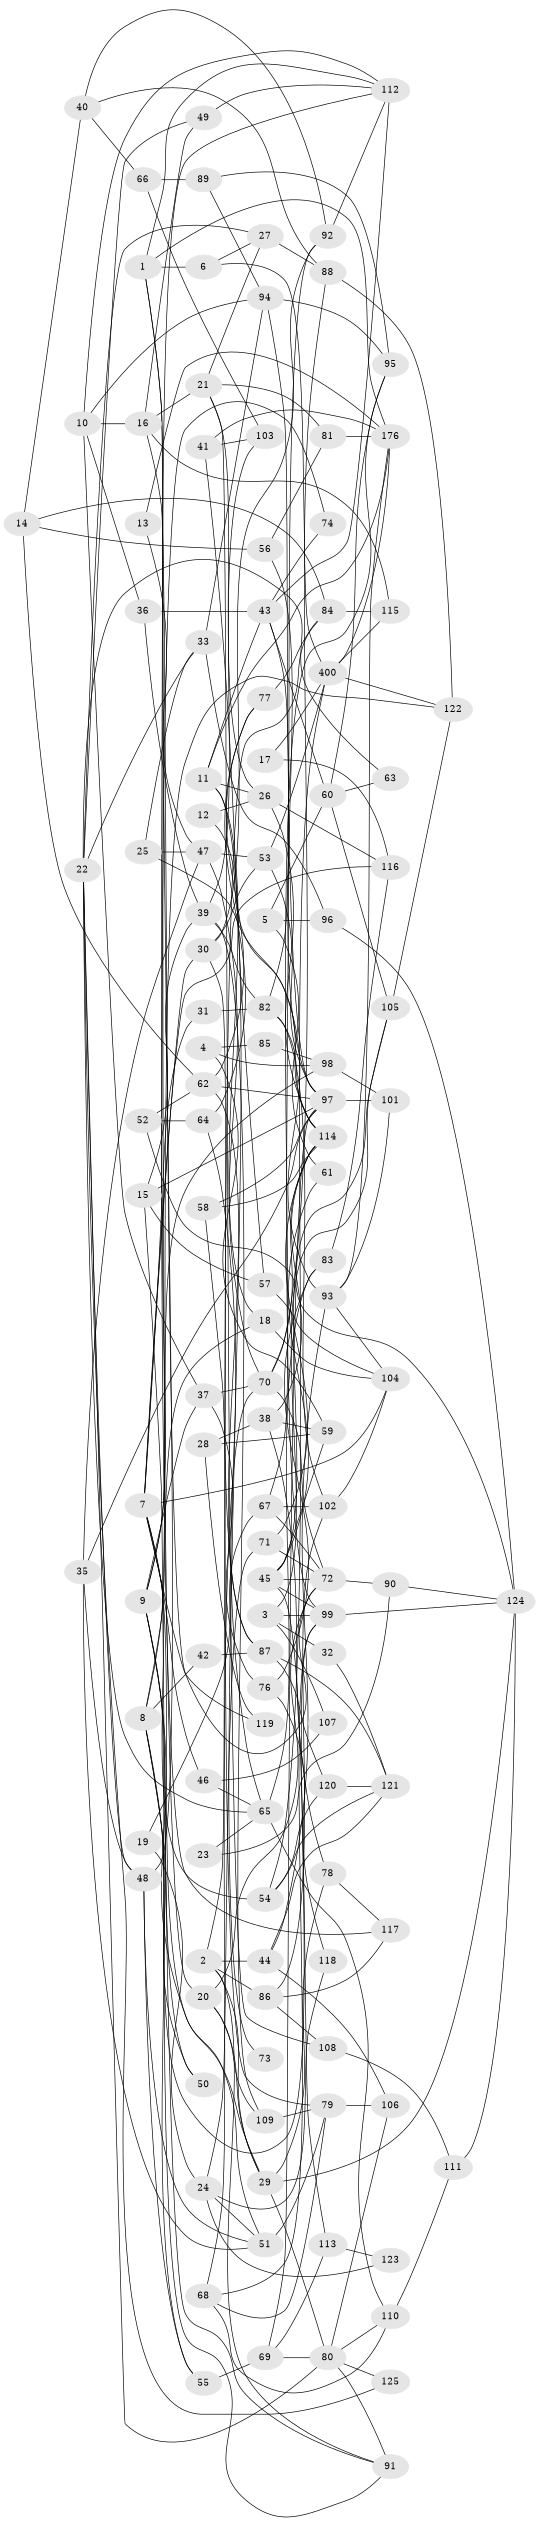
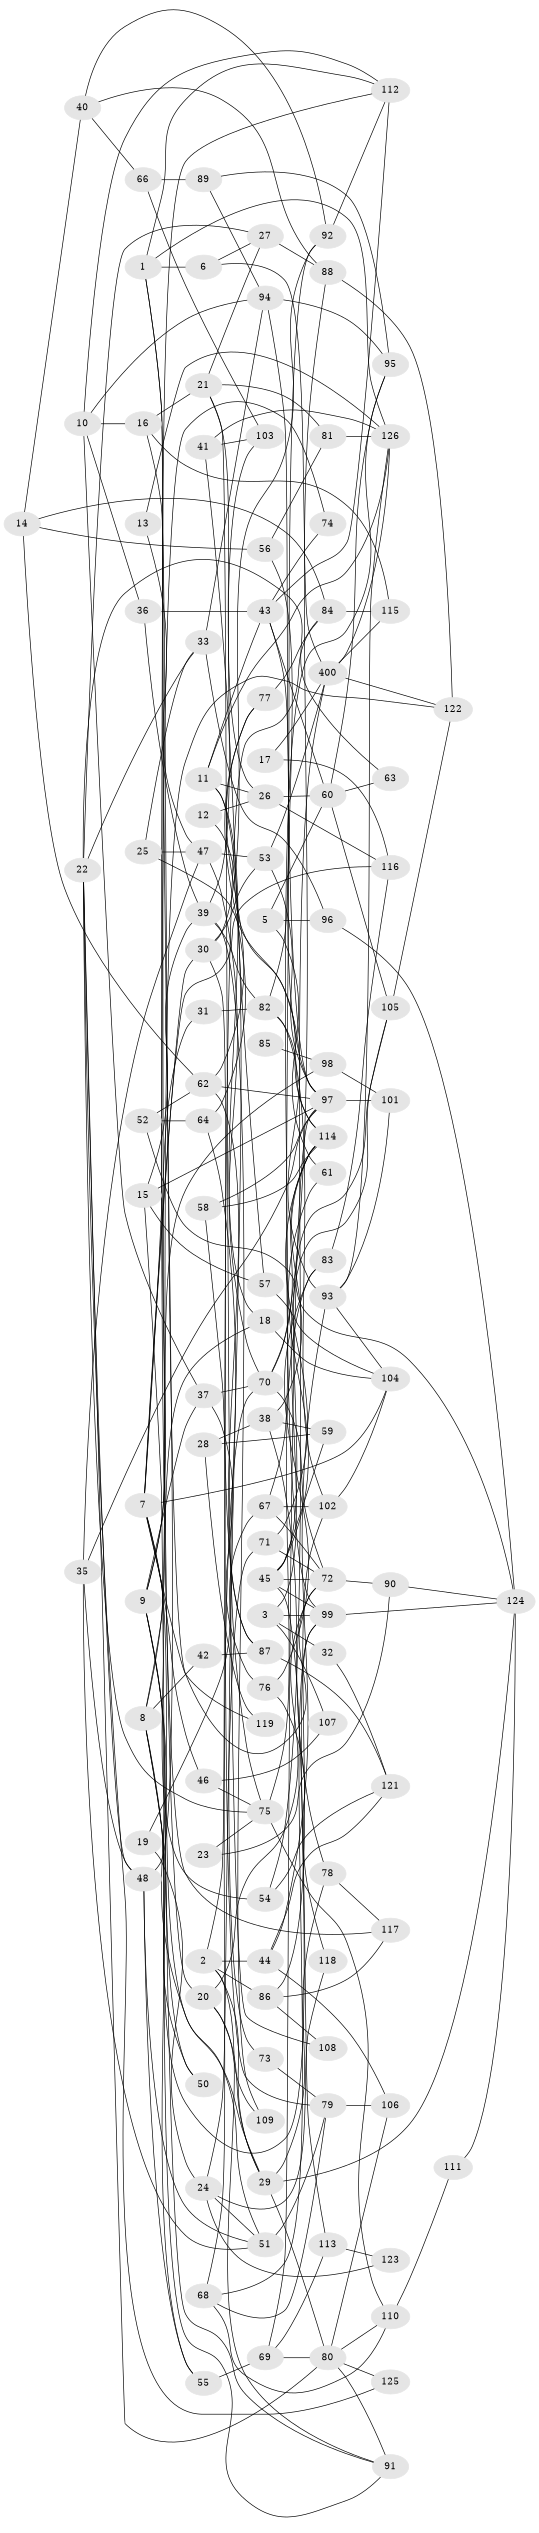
(204, 118) -> none
(391, 437) -> (391, 437)
(289, 969) -> (297, 796)
(204, 1048) -> none
(328, 1786) -> none
(265, 1812) -> (265, 1812)
(412, 2090) -> none
(297, 2113) -> (295, 2081)
